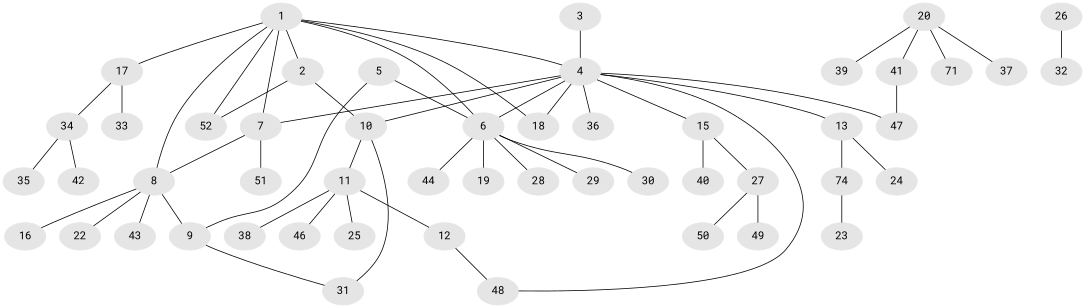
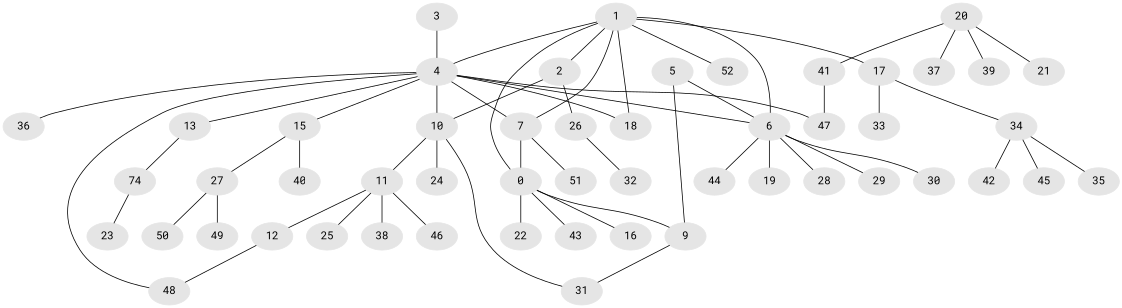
(952, 72) -> (1044, 72)
(254, 99) -> (568, 99)
(869, 154) -> (437, 154)
(154, 181) -> (521, 181)
none -> (1044, 181)
